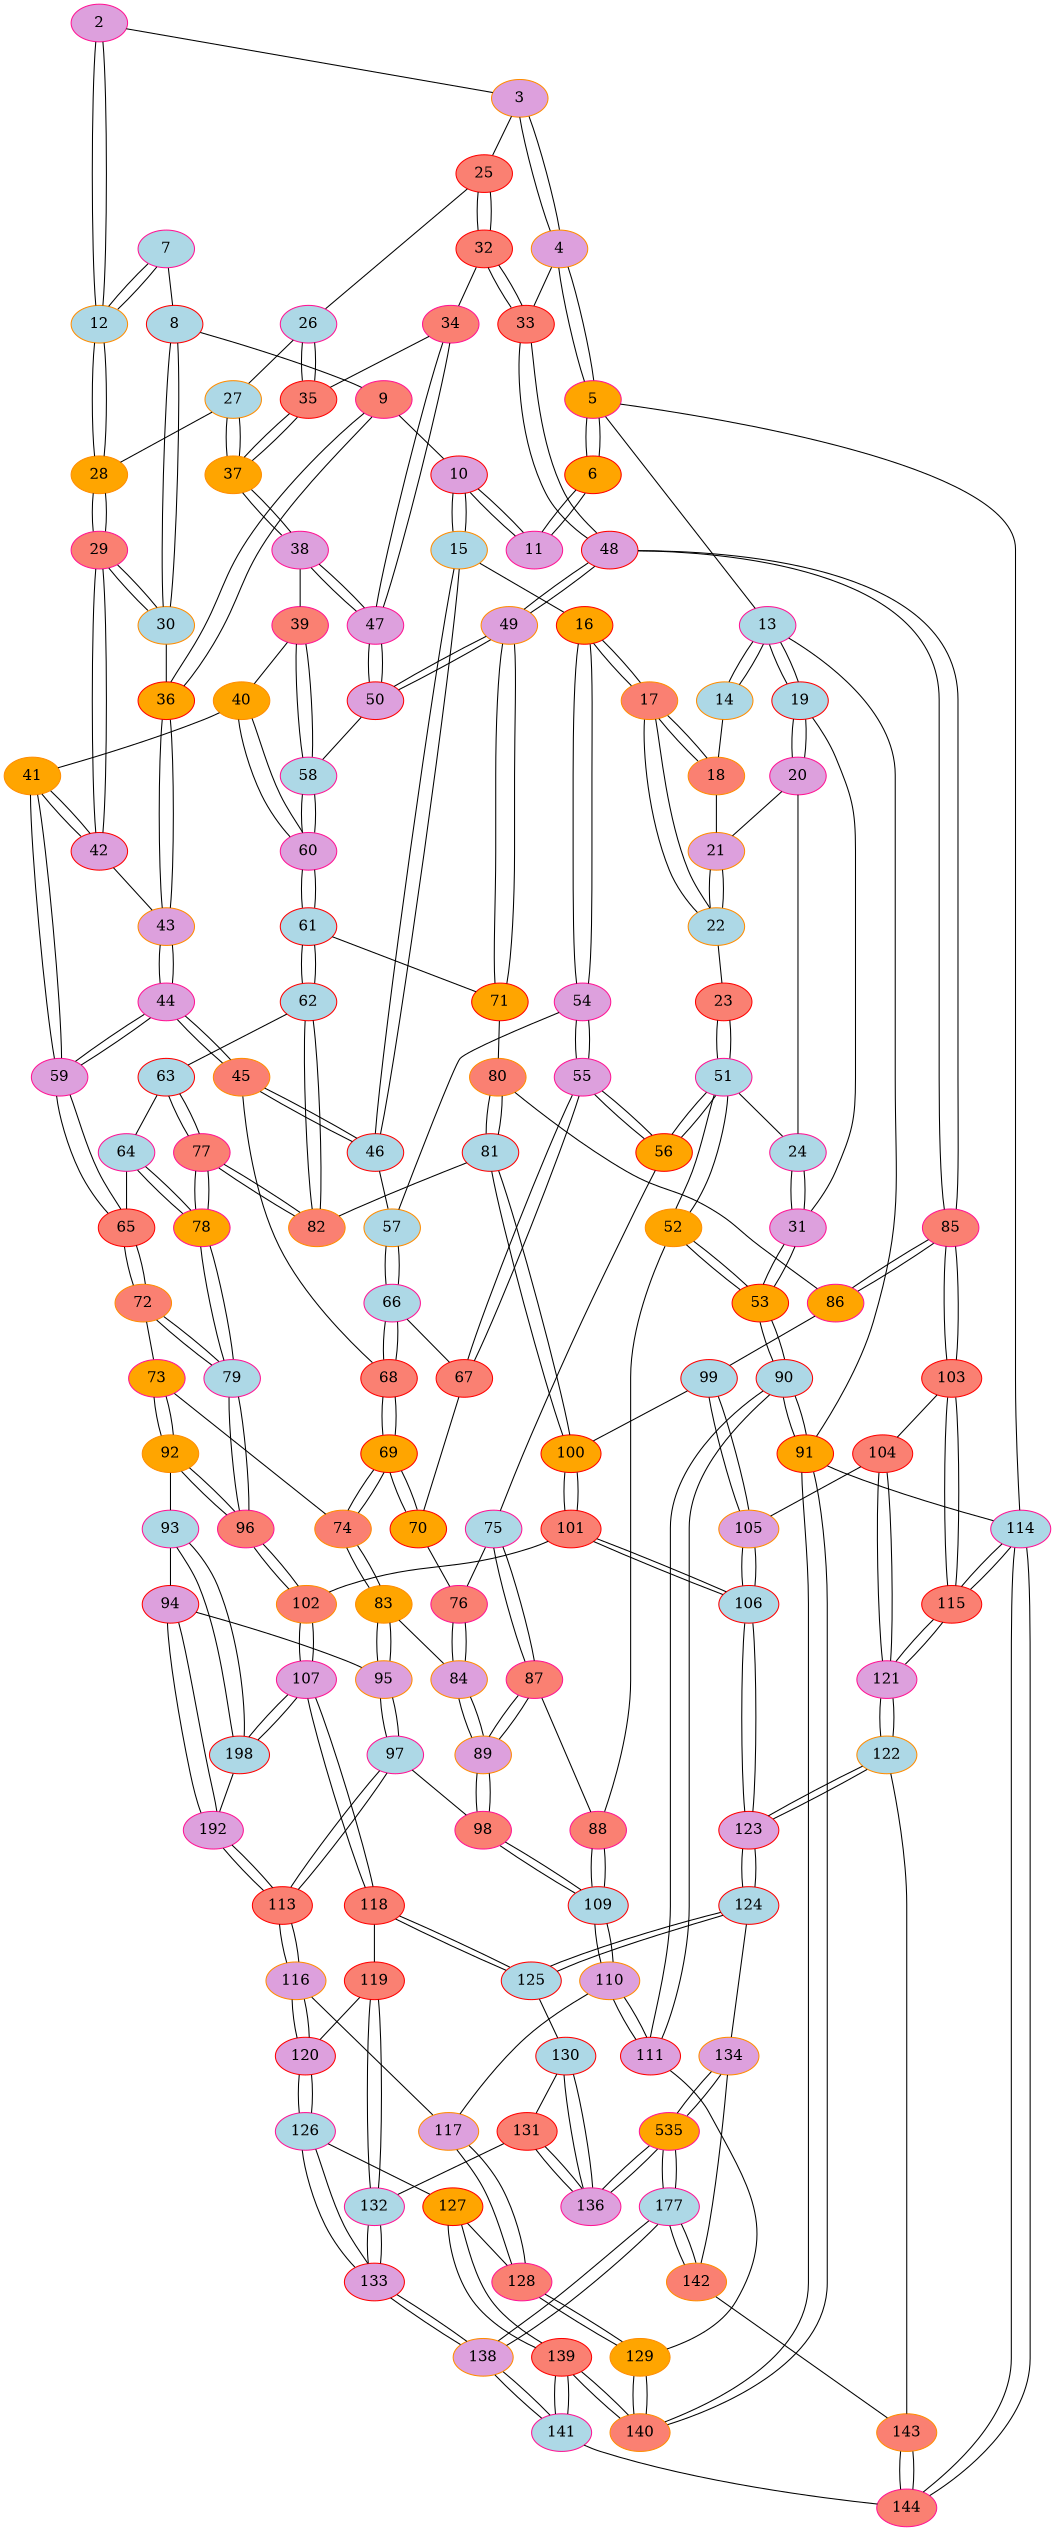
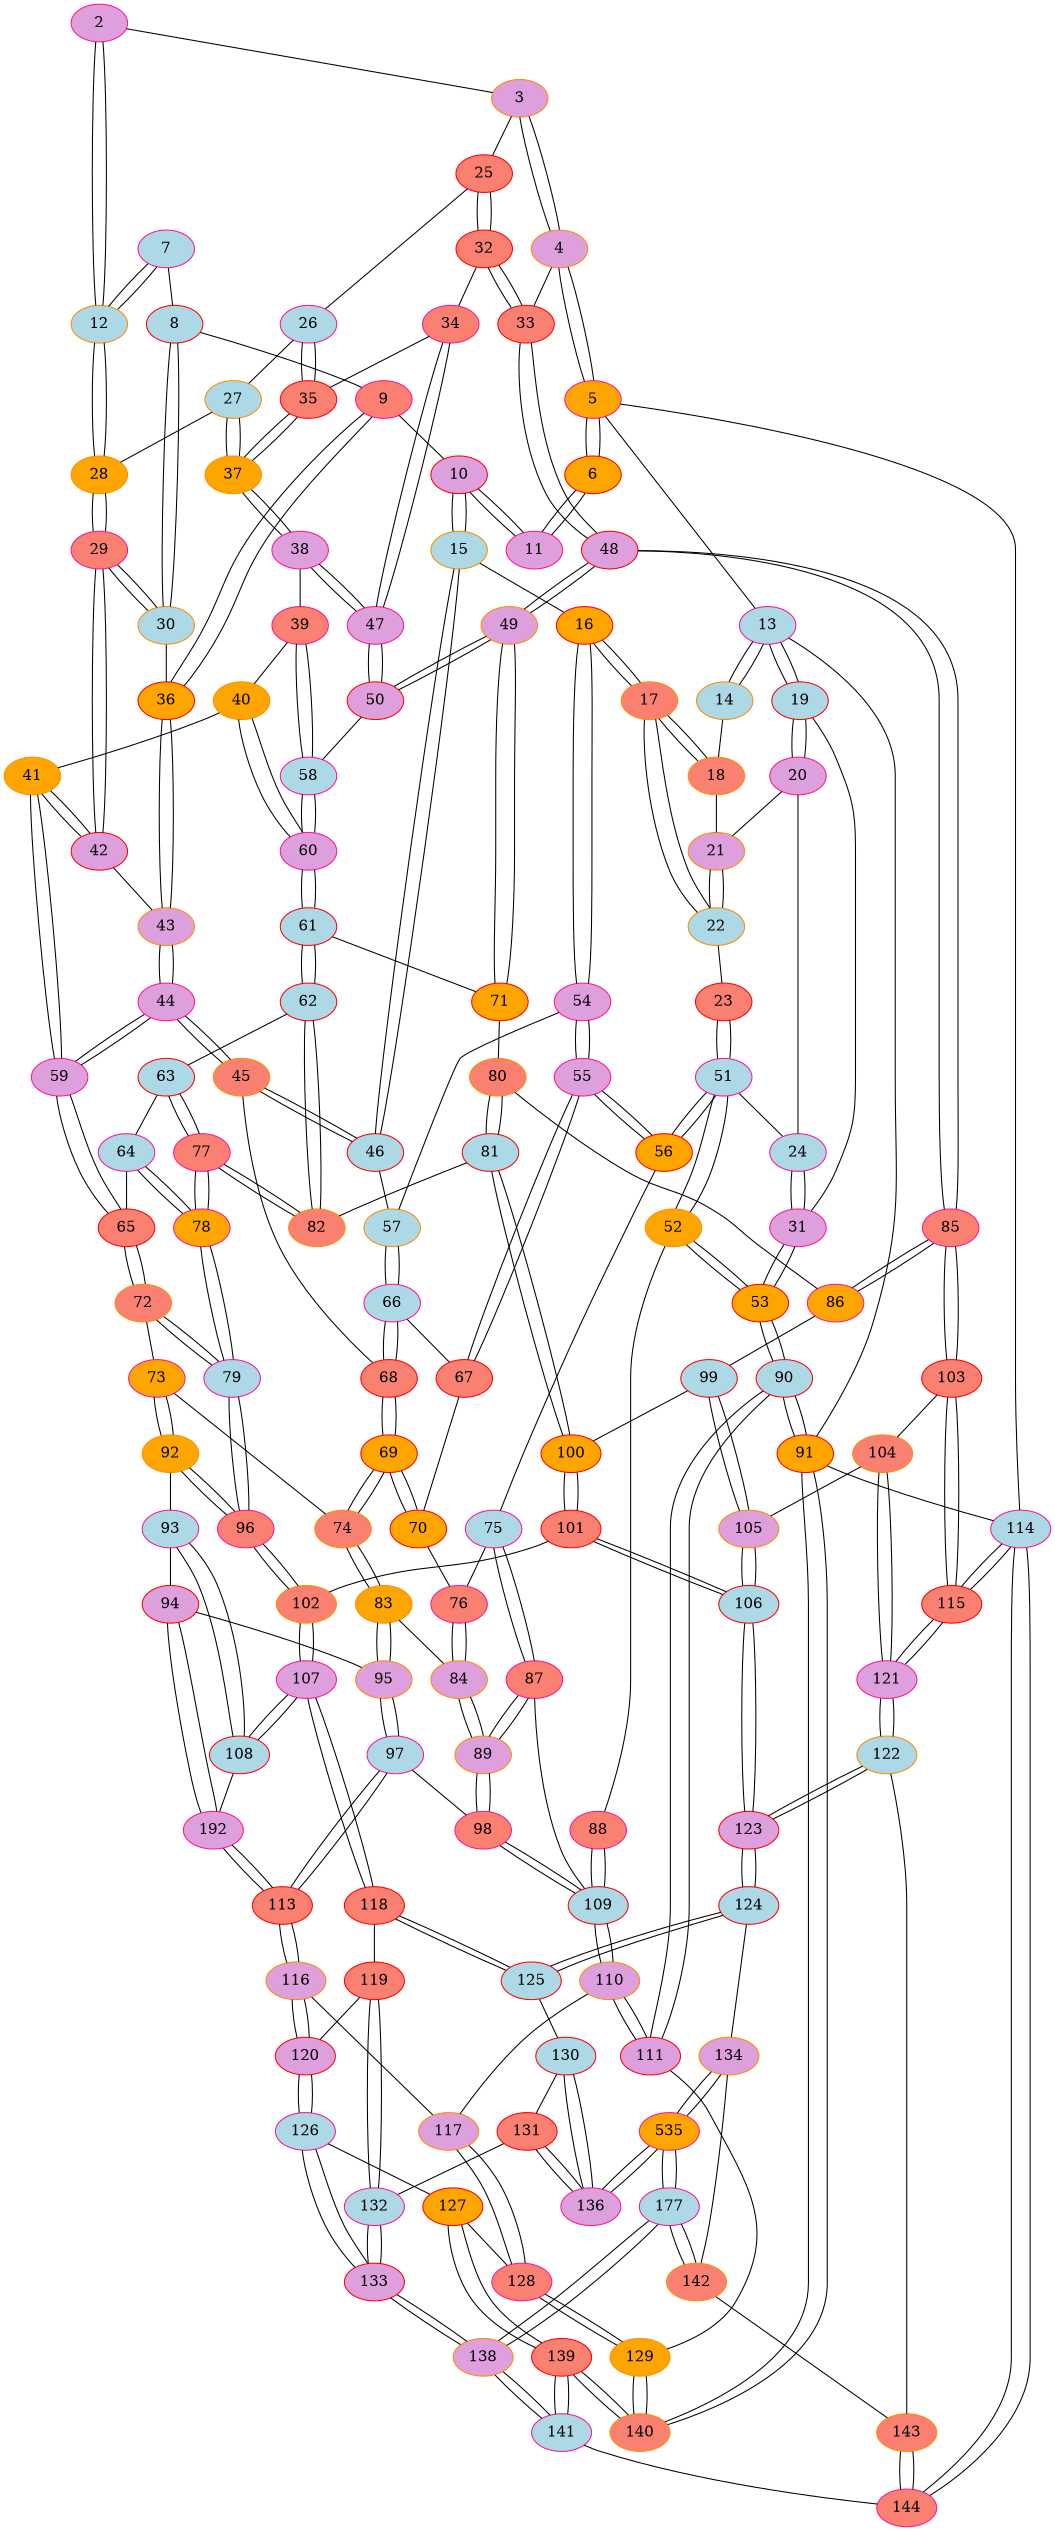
(883, 1454) -> (883, 1454)
(239, 1755) -> (239, 1755)
(566, 1755) -> (546, 1798)
